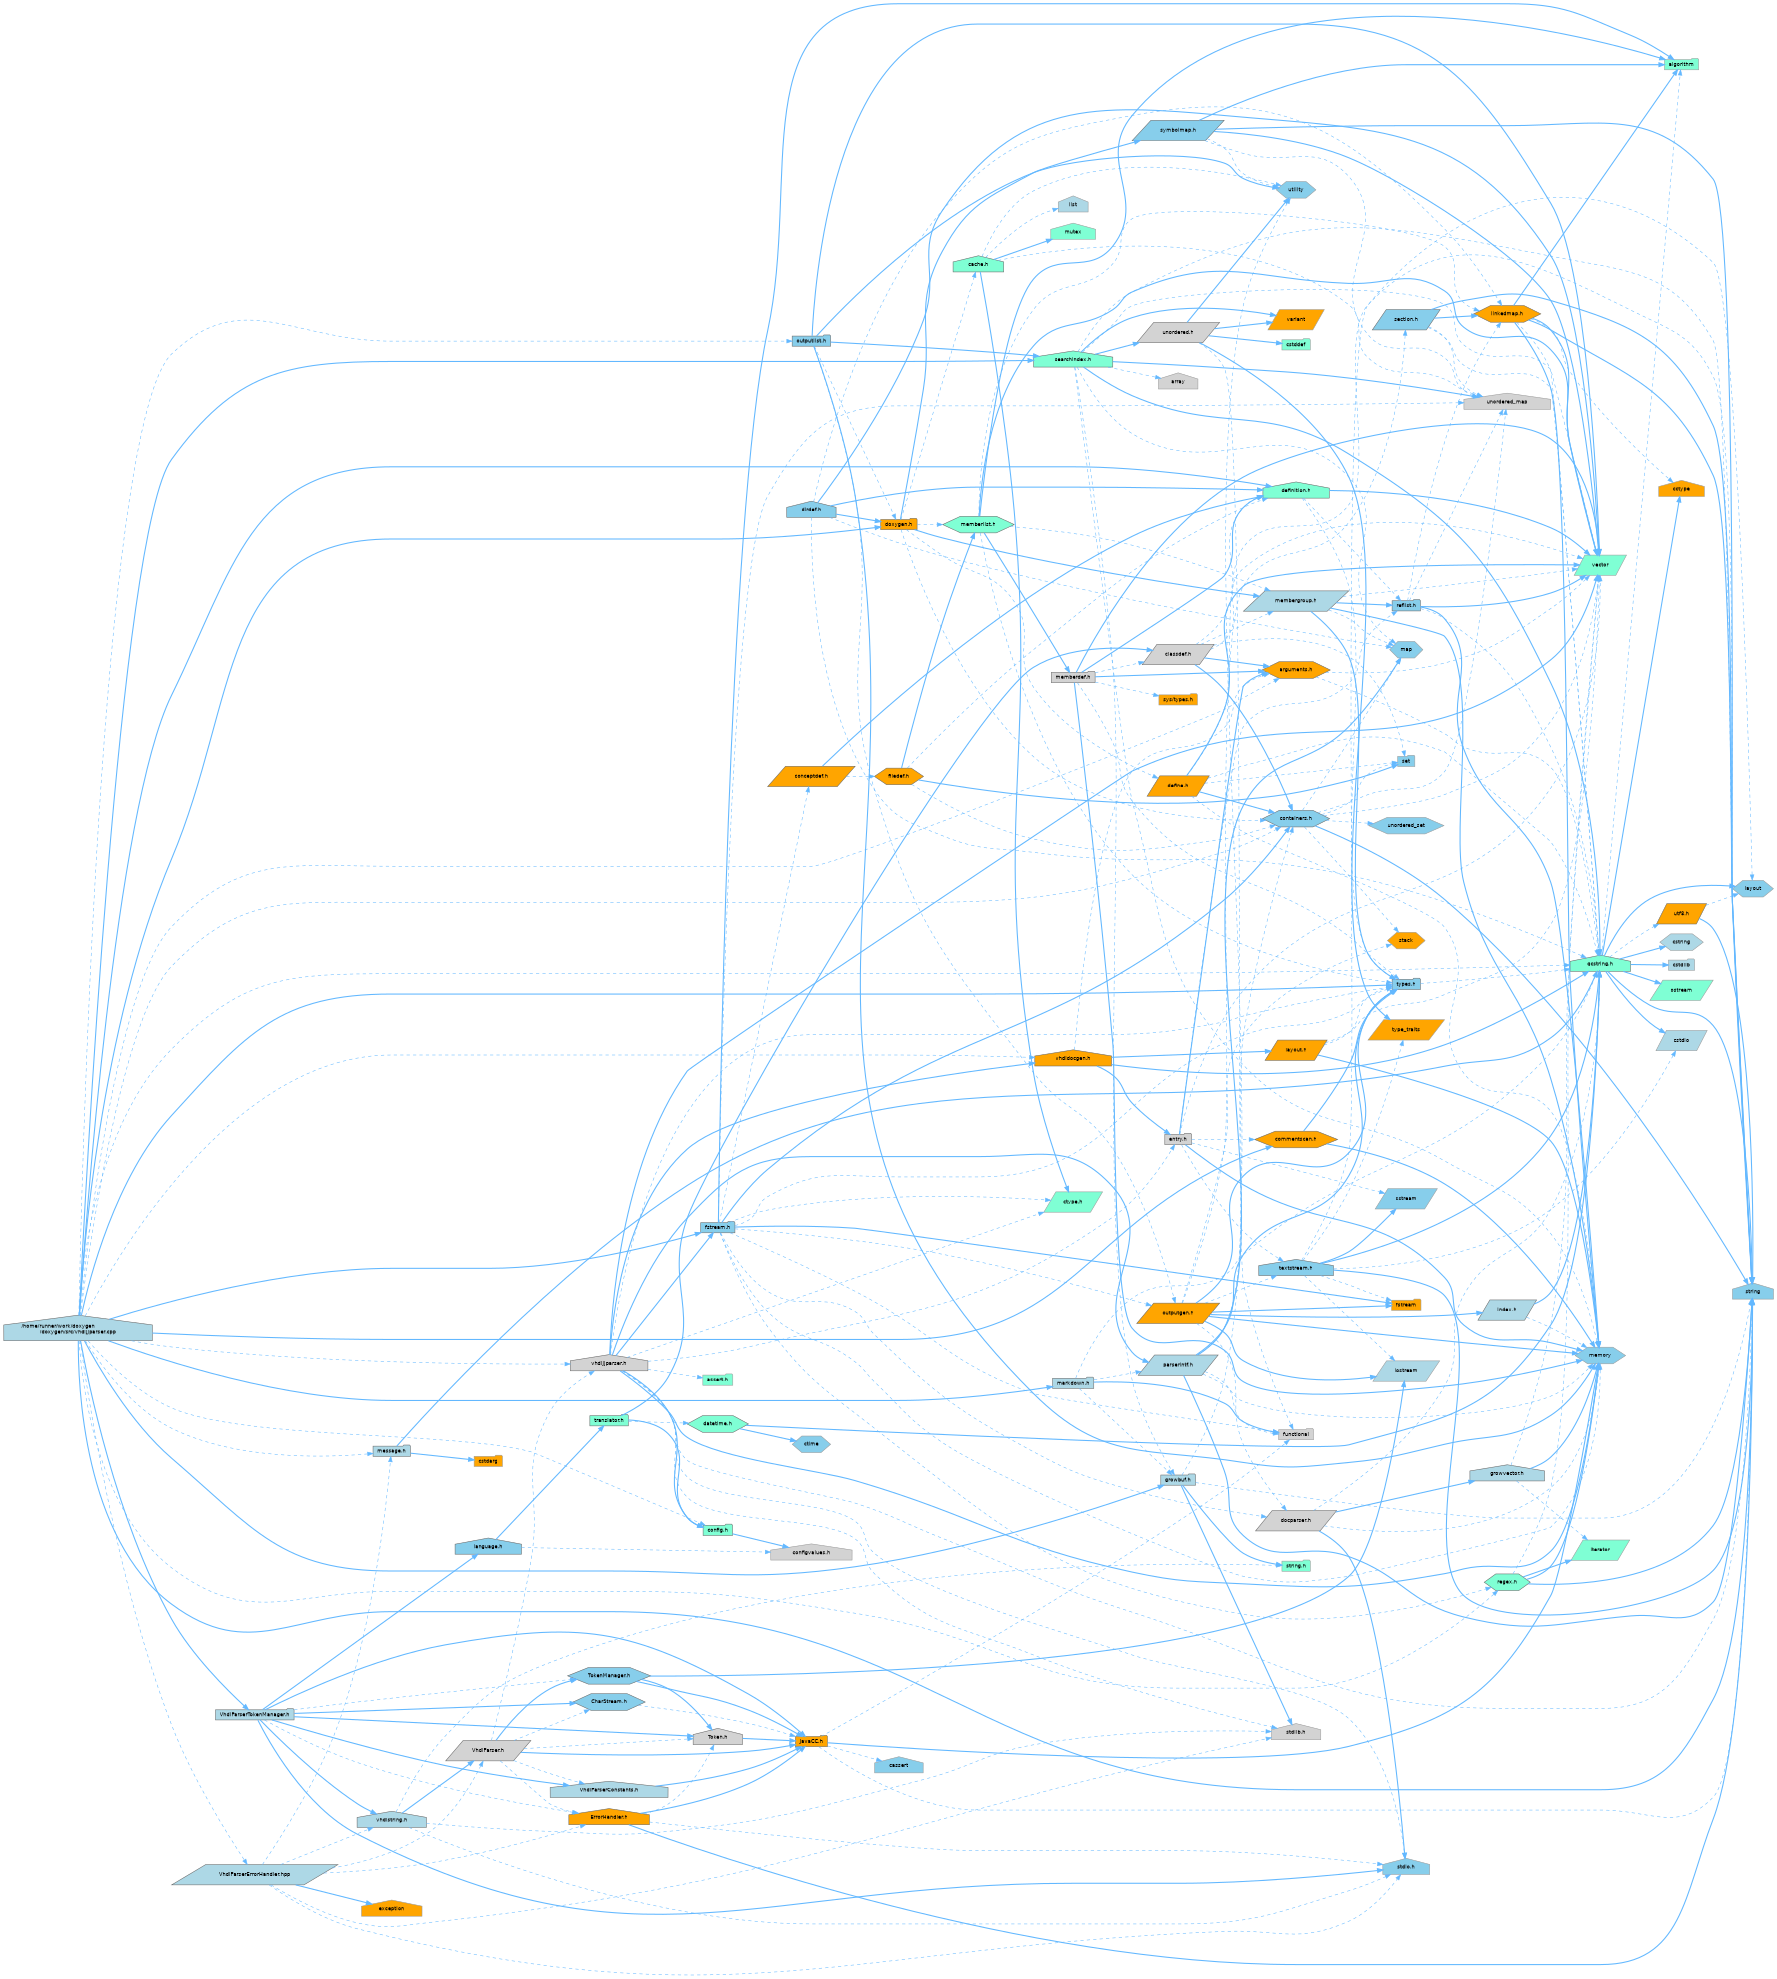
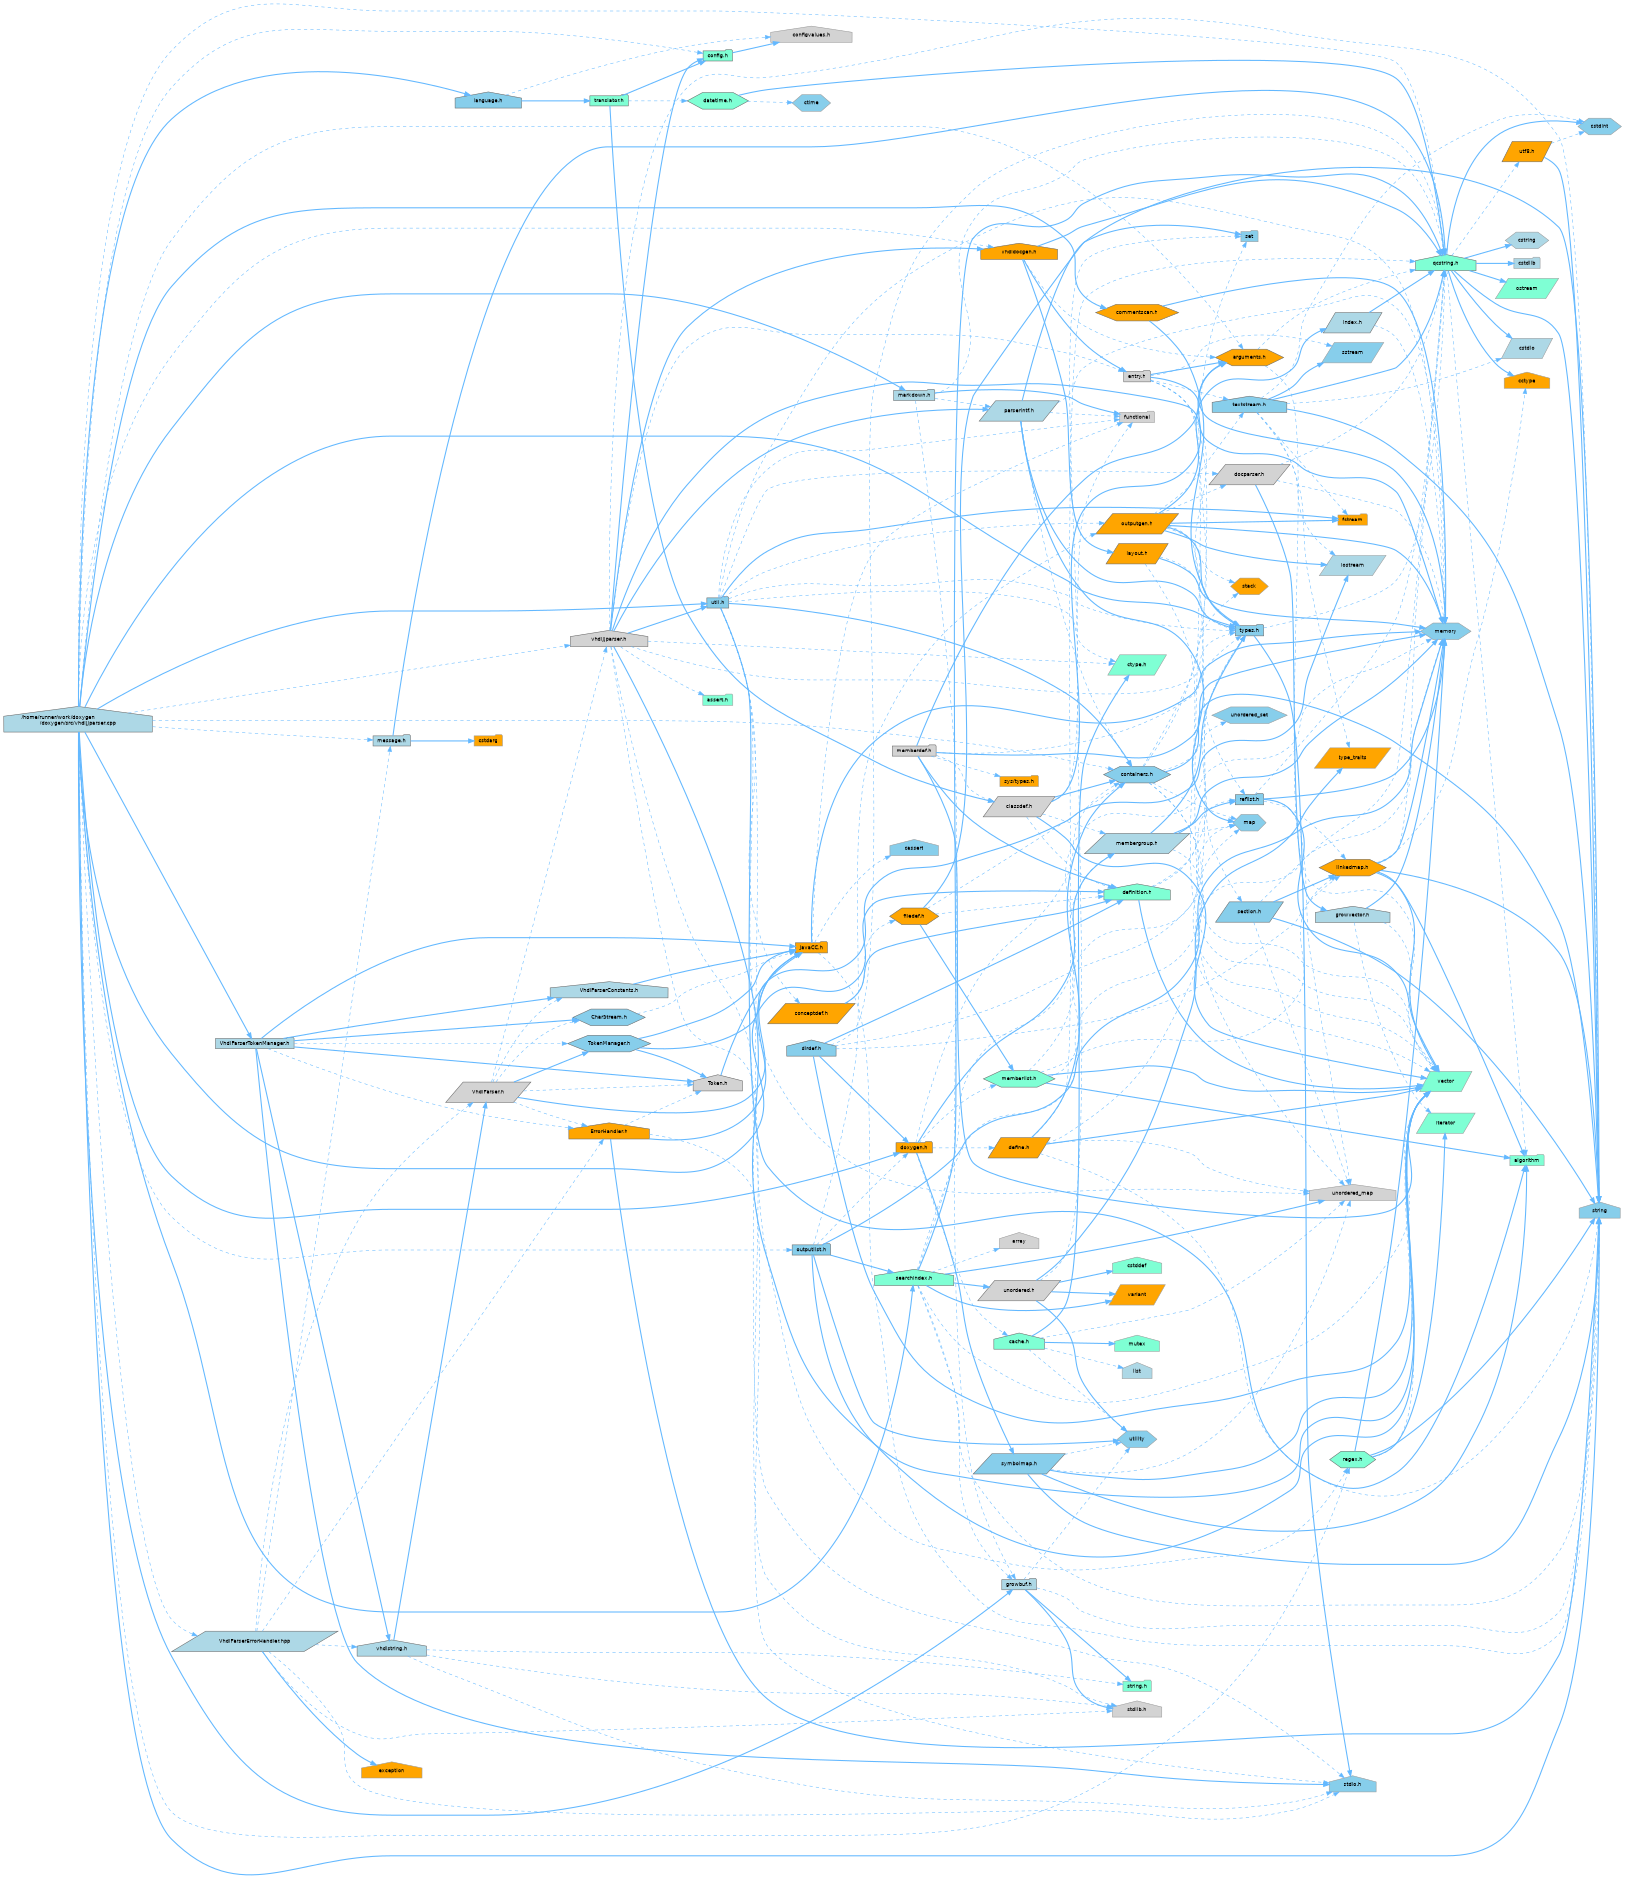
(1296, 345) -> (1137, 1266)
(1372, 523) -> (1197, 1001)
(1024, 597) -> none
(1299, 773) -> (1179, 1150)
(1753, 889) -> (1600, 127)
(1220, 1139) -> (1196, 531)
(718, 1228) -> (718, 603)
(765, 1434) -> (767, 102)
(368, 1634) -> (127, 210)
(1384, 1683) -> (1306, 1200)
